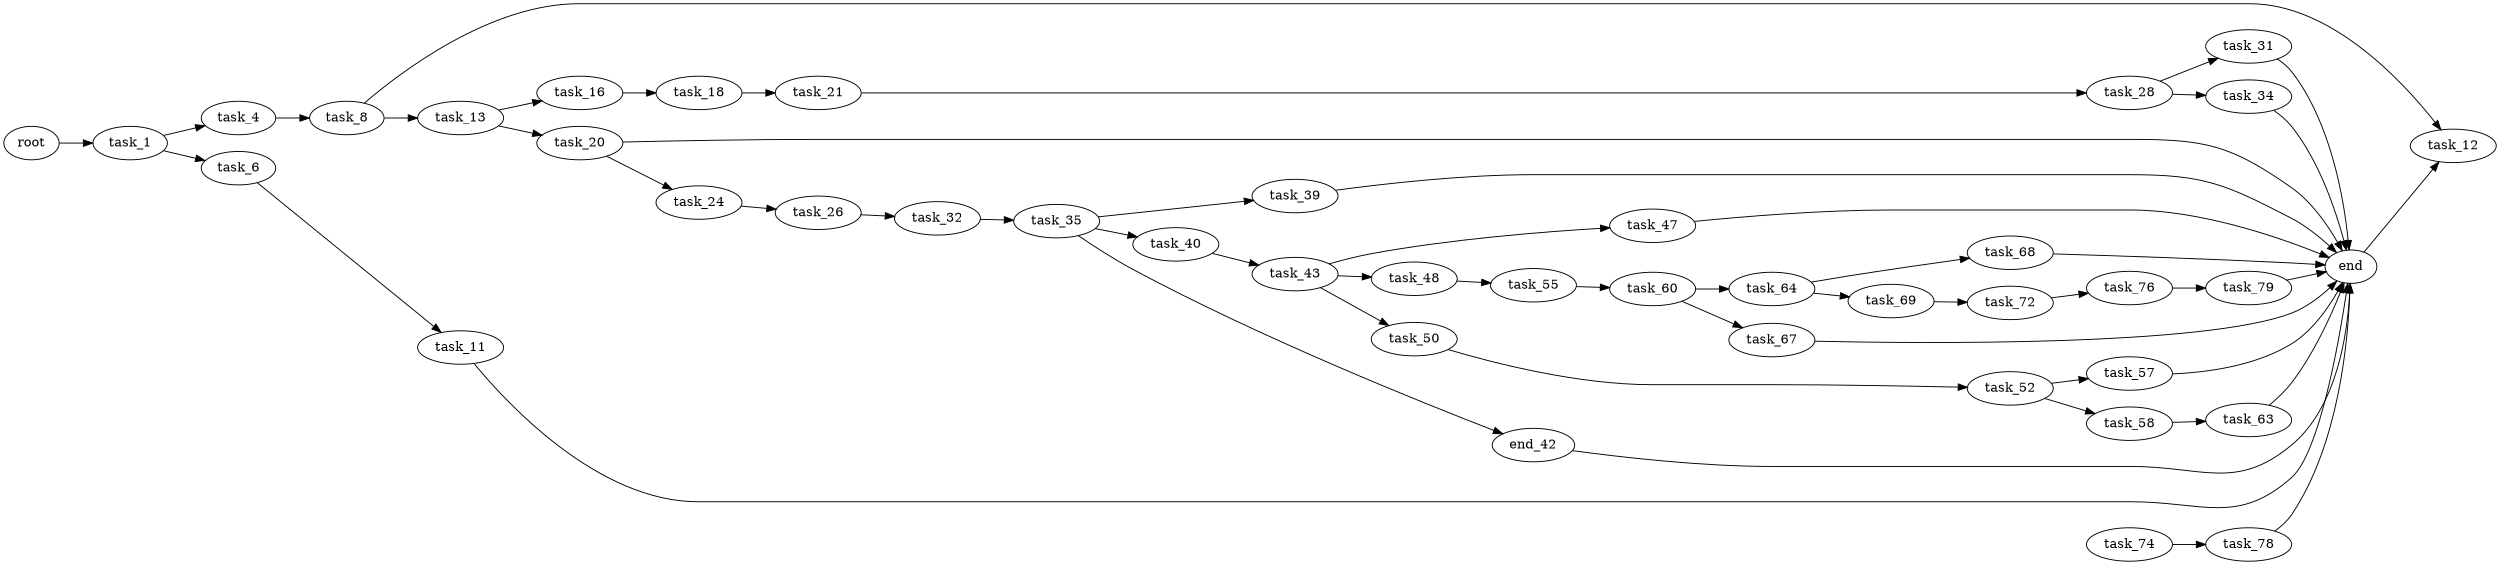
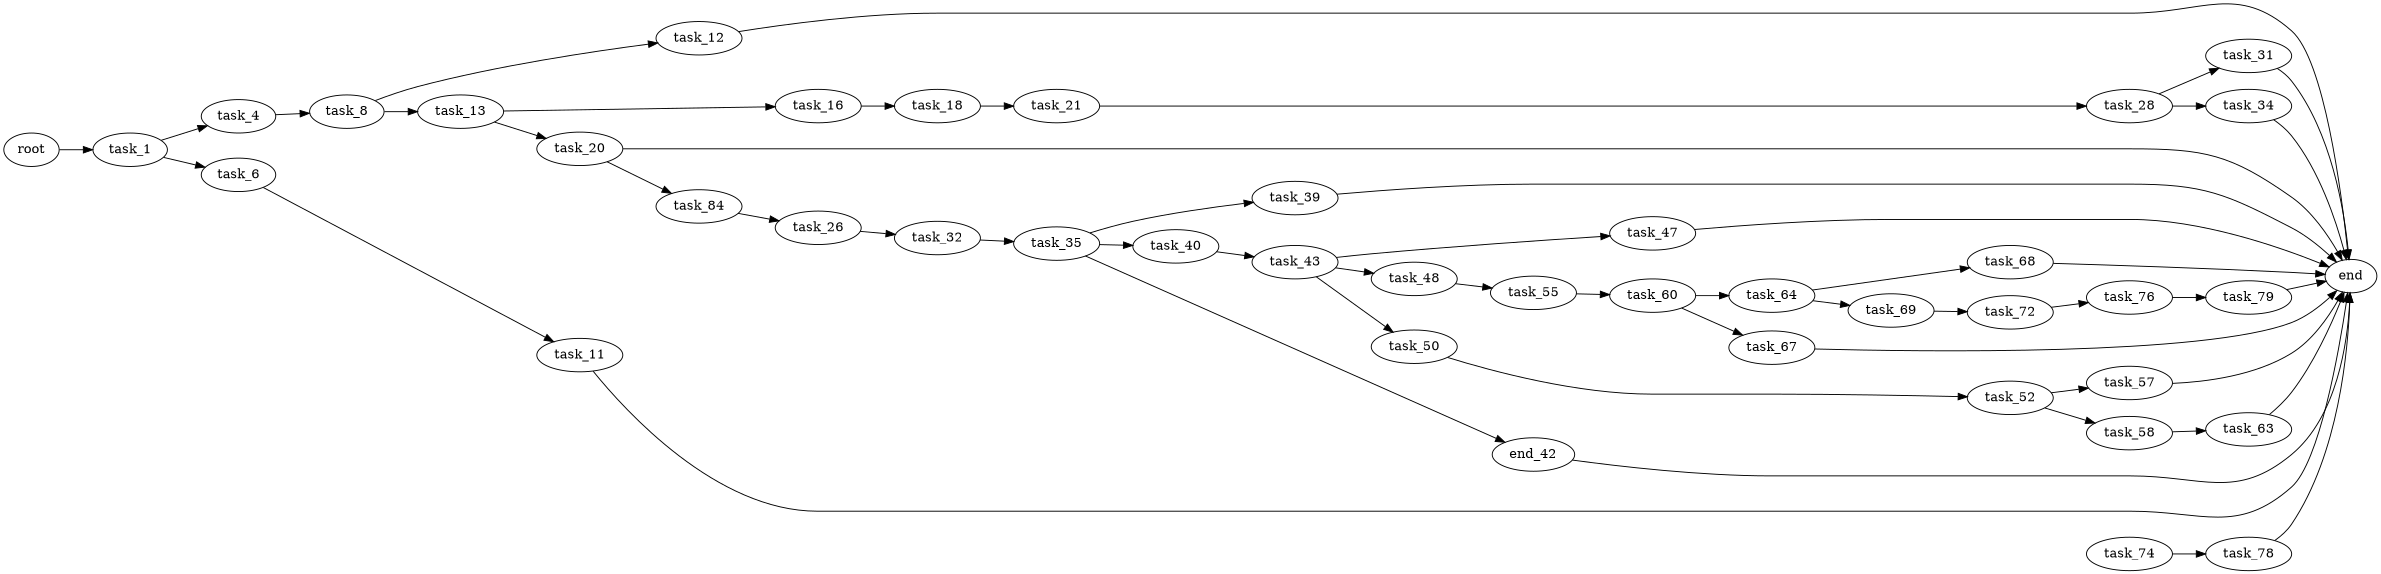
(699, 203) -> (699, 206)
(2398, 211) -> (1633, 13)
